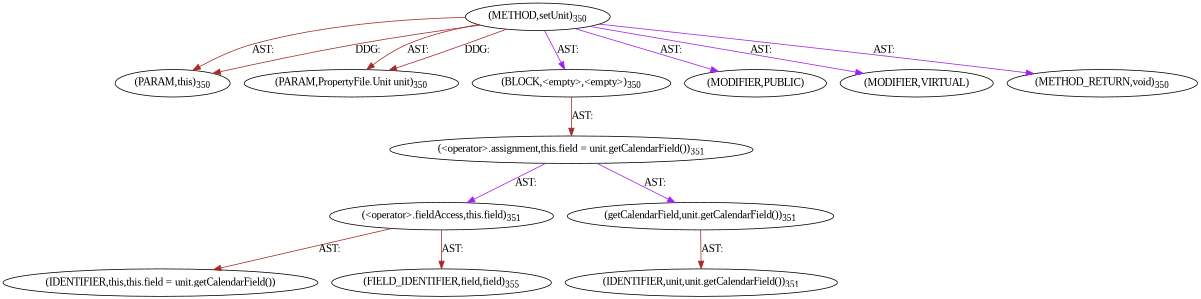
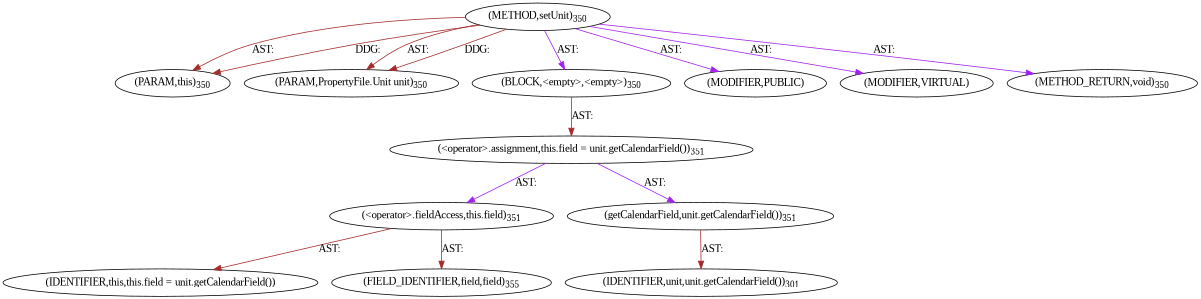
(793, 281) -> (793, 281)
